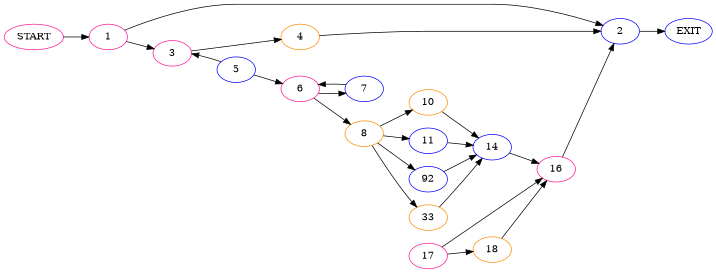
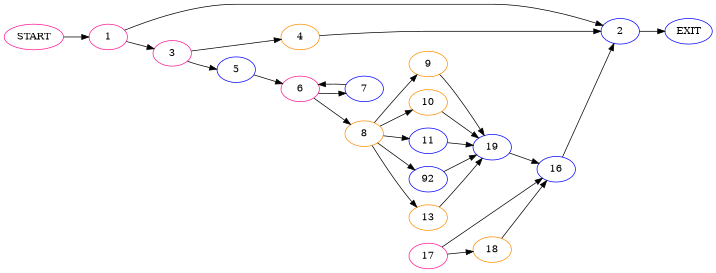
(210, 58) -> (199, 65)
none -> (428, 64)
(492, 147) -> (492, 147)
(556, 169) -> (556, 169)
(428, 218) -> (428, 218)
